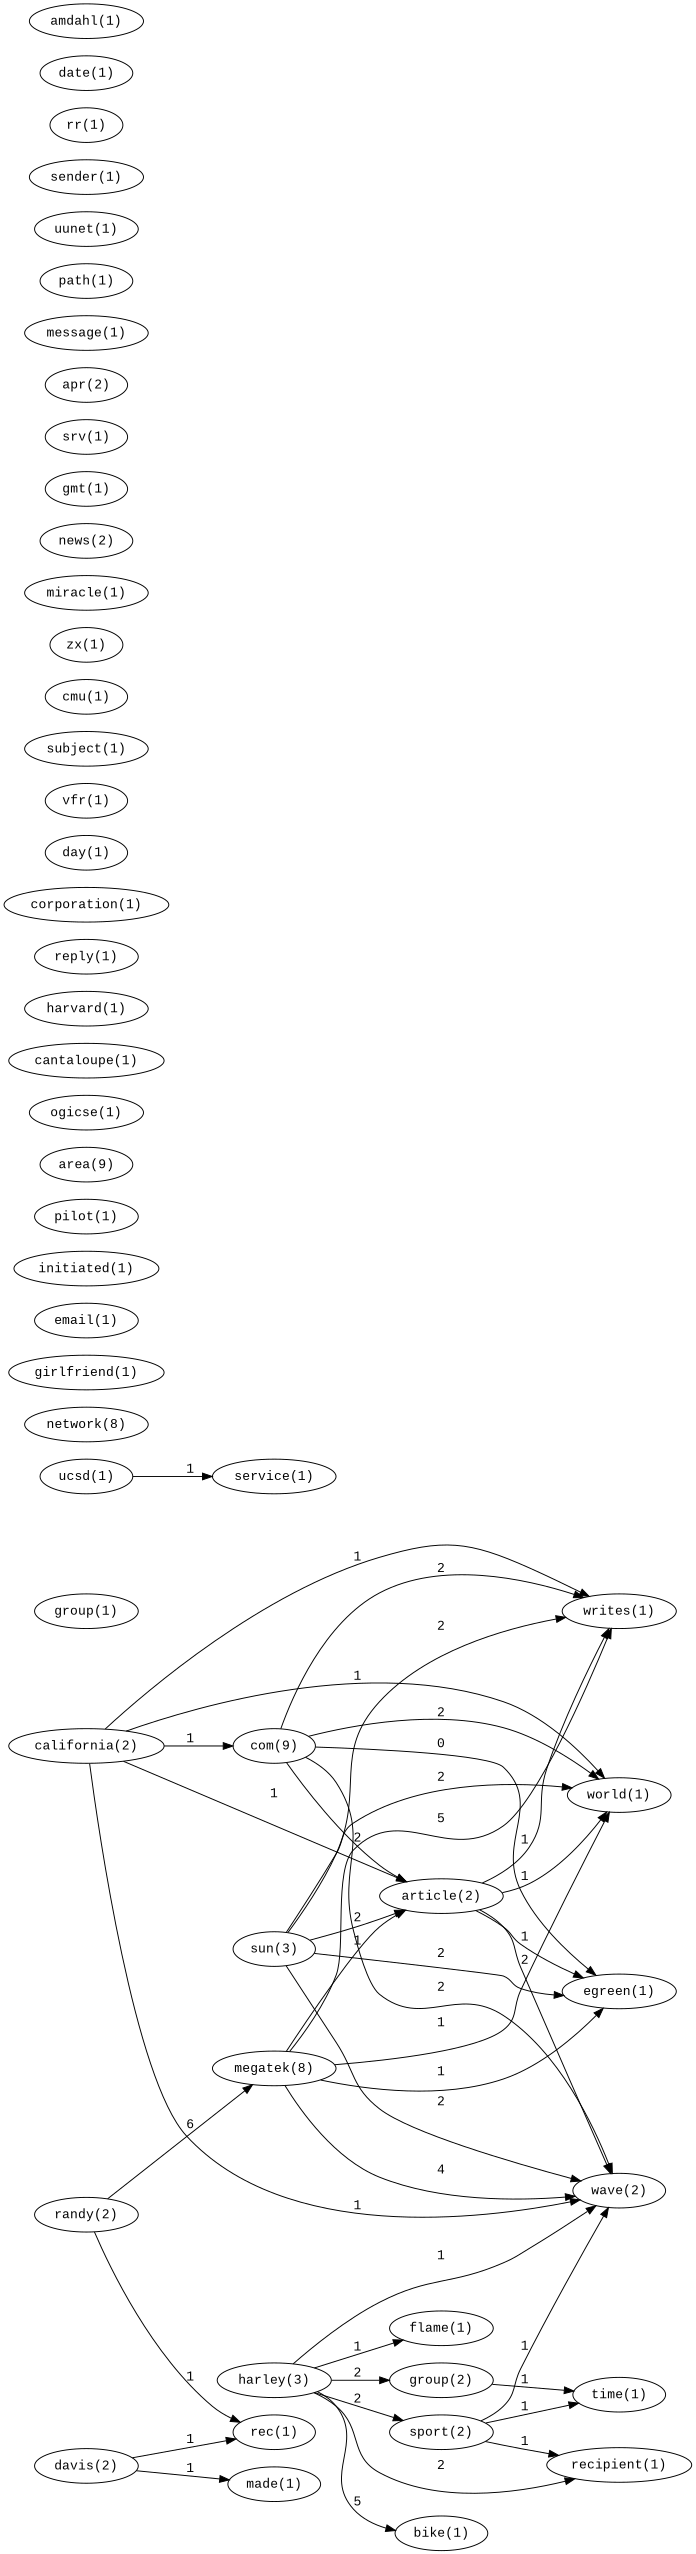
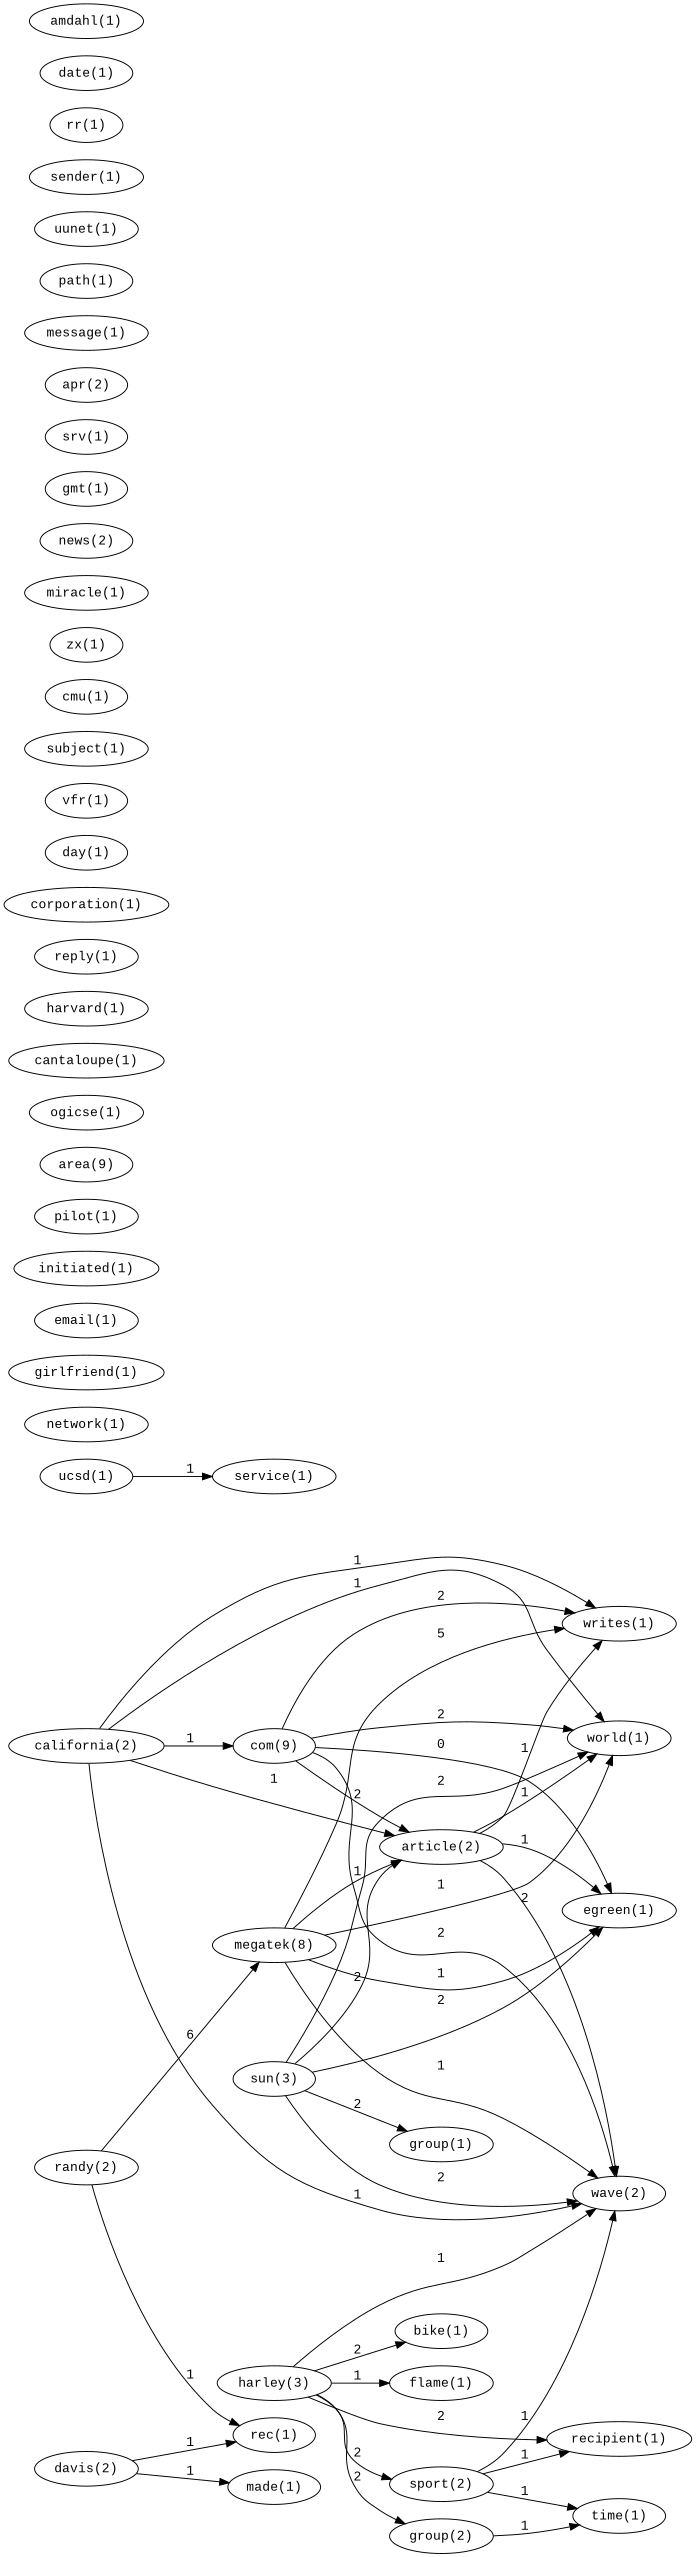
(86, 1424) -> (86, 1424)
(359, 1734) -> (351, 2109)
(441, 2170) -> (441, 2066)
(358, 2502) -> (358, 2350)
